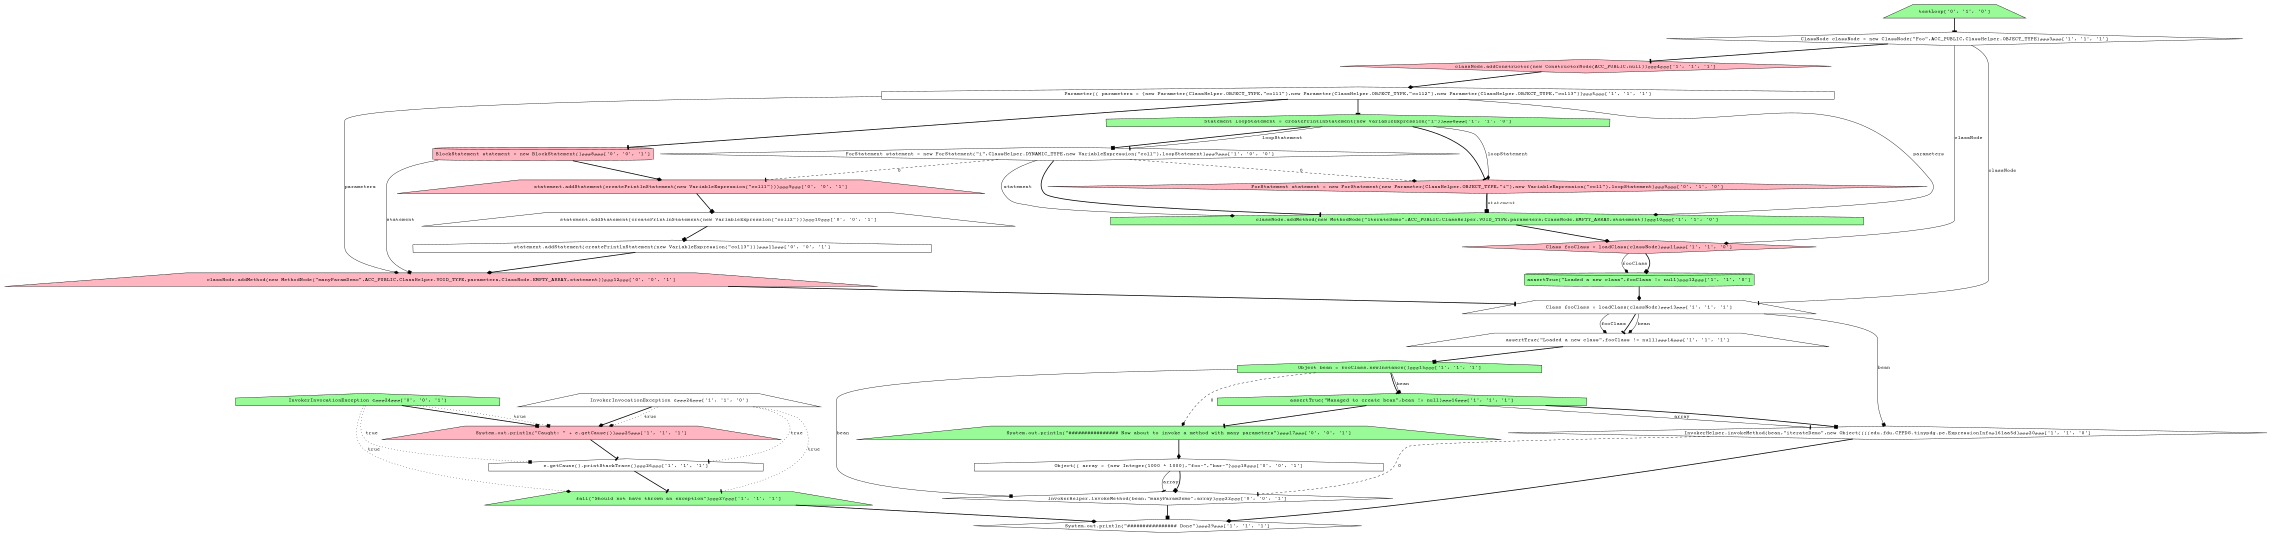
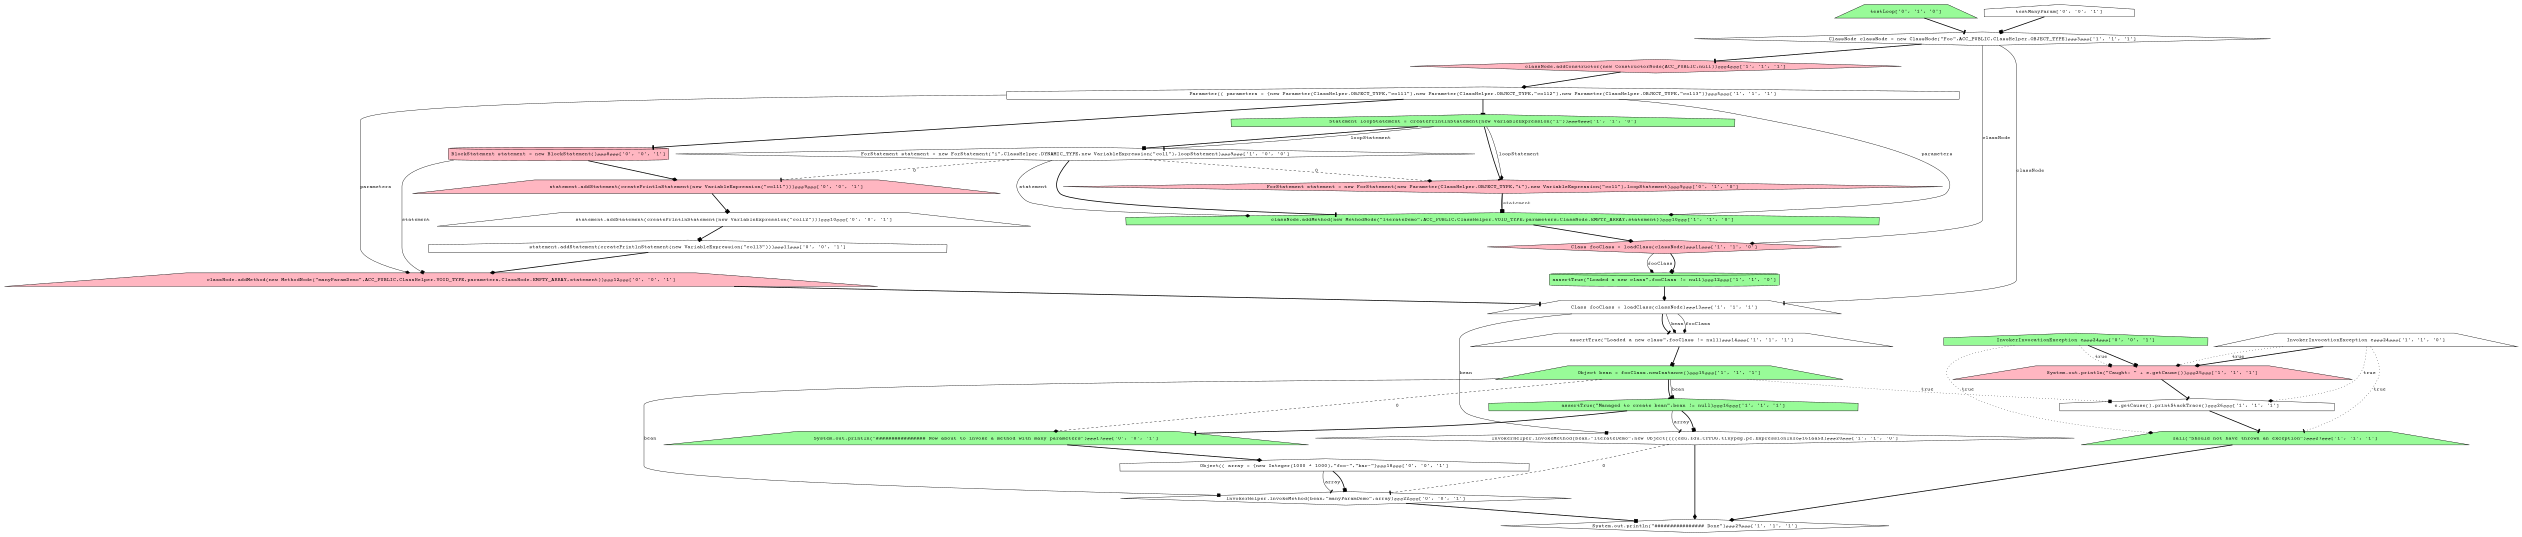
none -> (2059, 11)
(1390, 367) -> (1669, 373)
(776, 446) -> (2333, 390)
(428, 454) -> (1928, 392)
